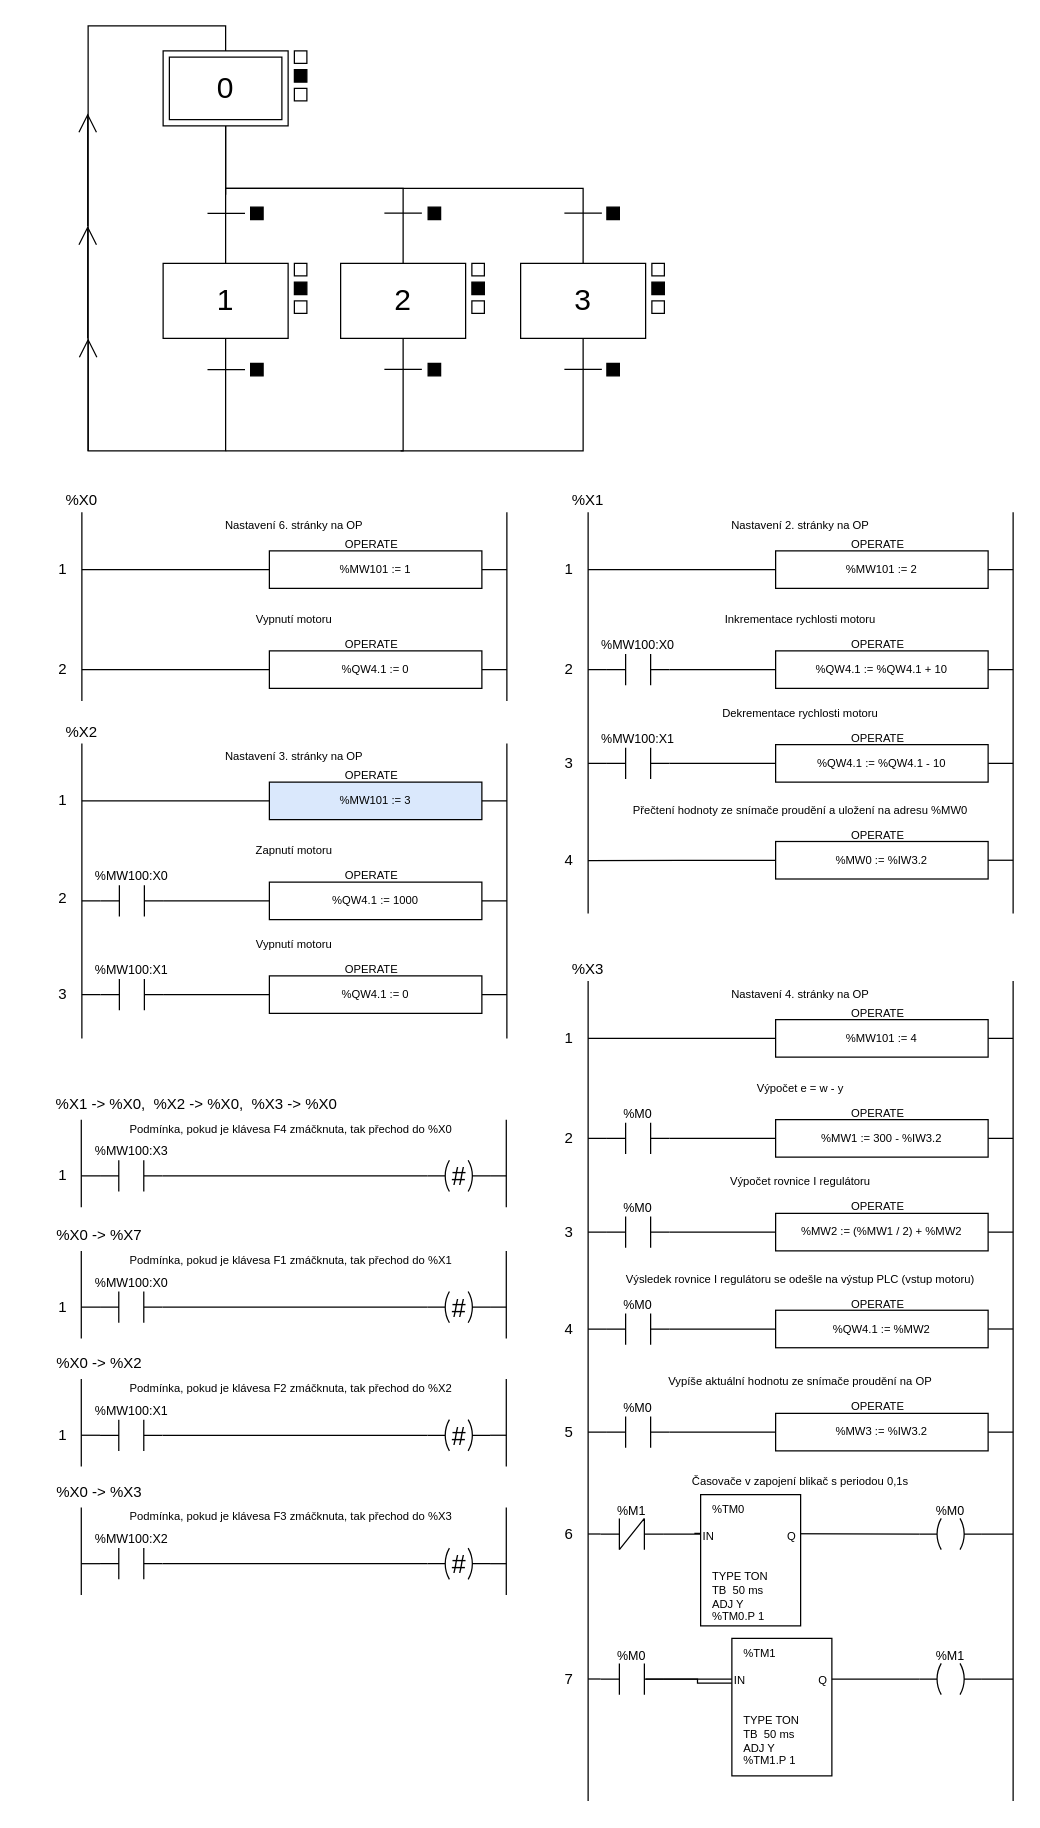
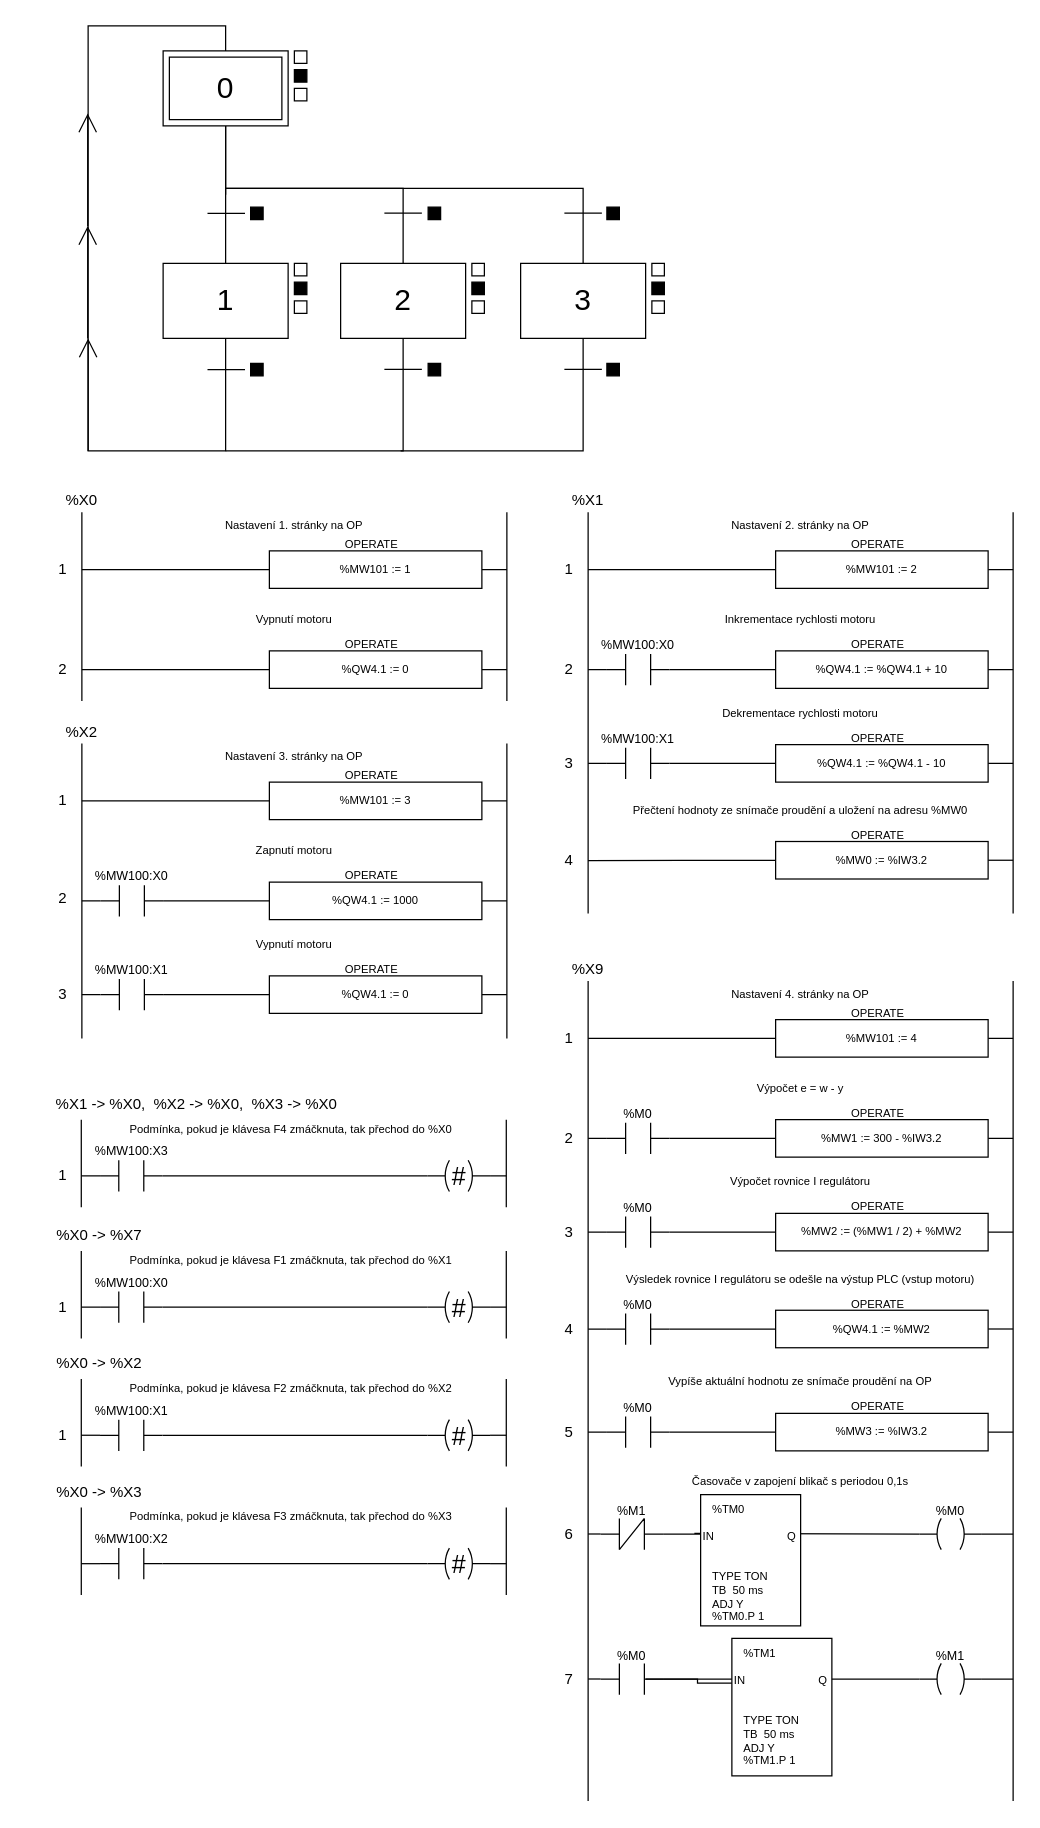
(294, 526) -> (294, 526)
(376, 801) -> (376, 801)
(588, 969) -> (588, 969)
